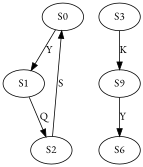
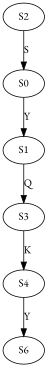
(120, 84) -> (24, 284)
(36, 113) -> (24, 180)
